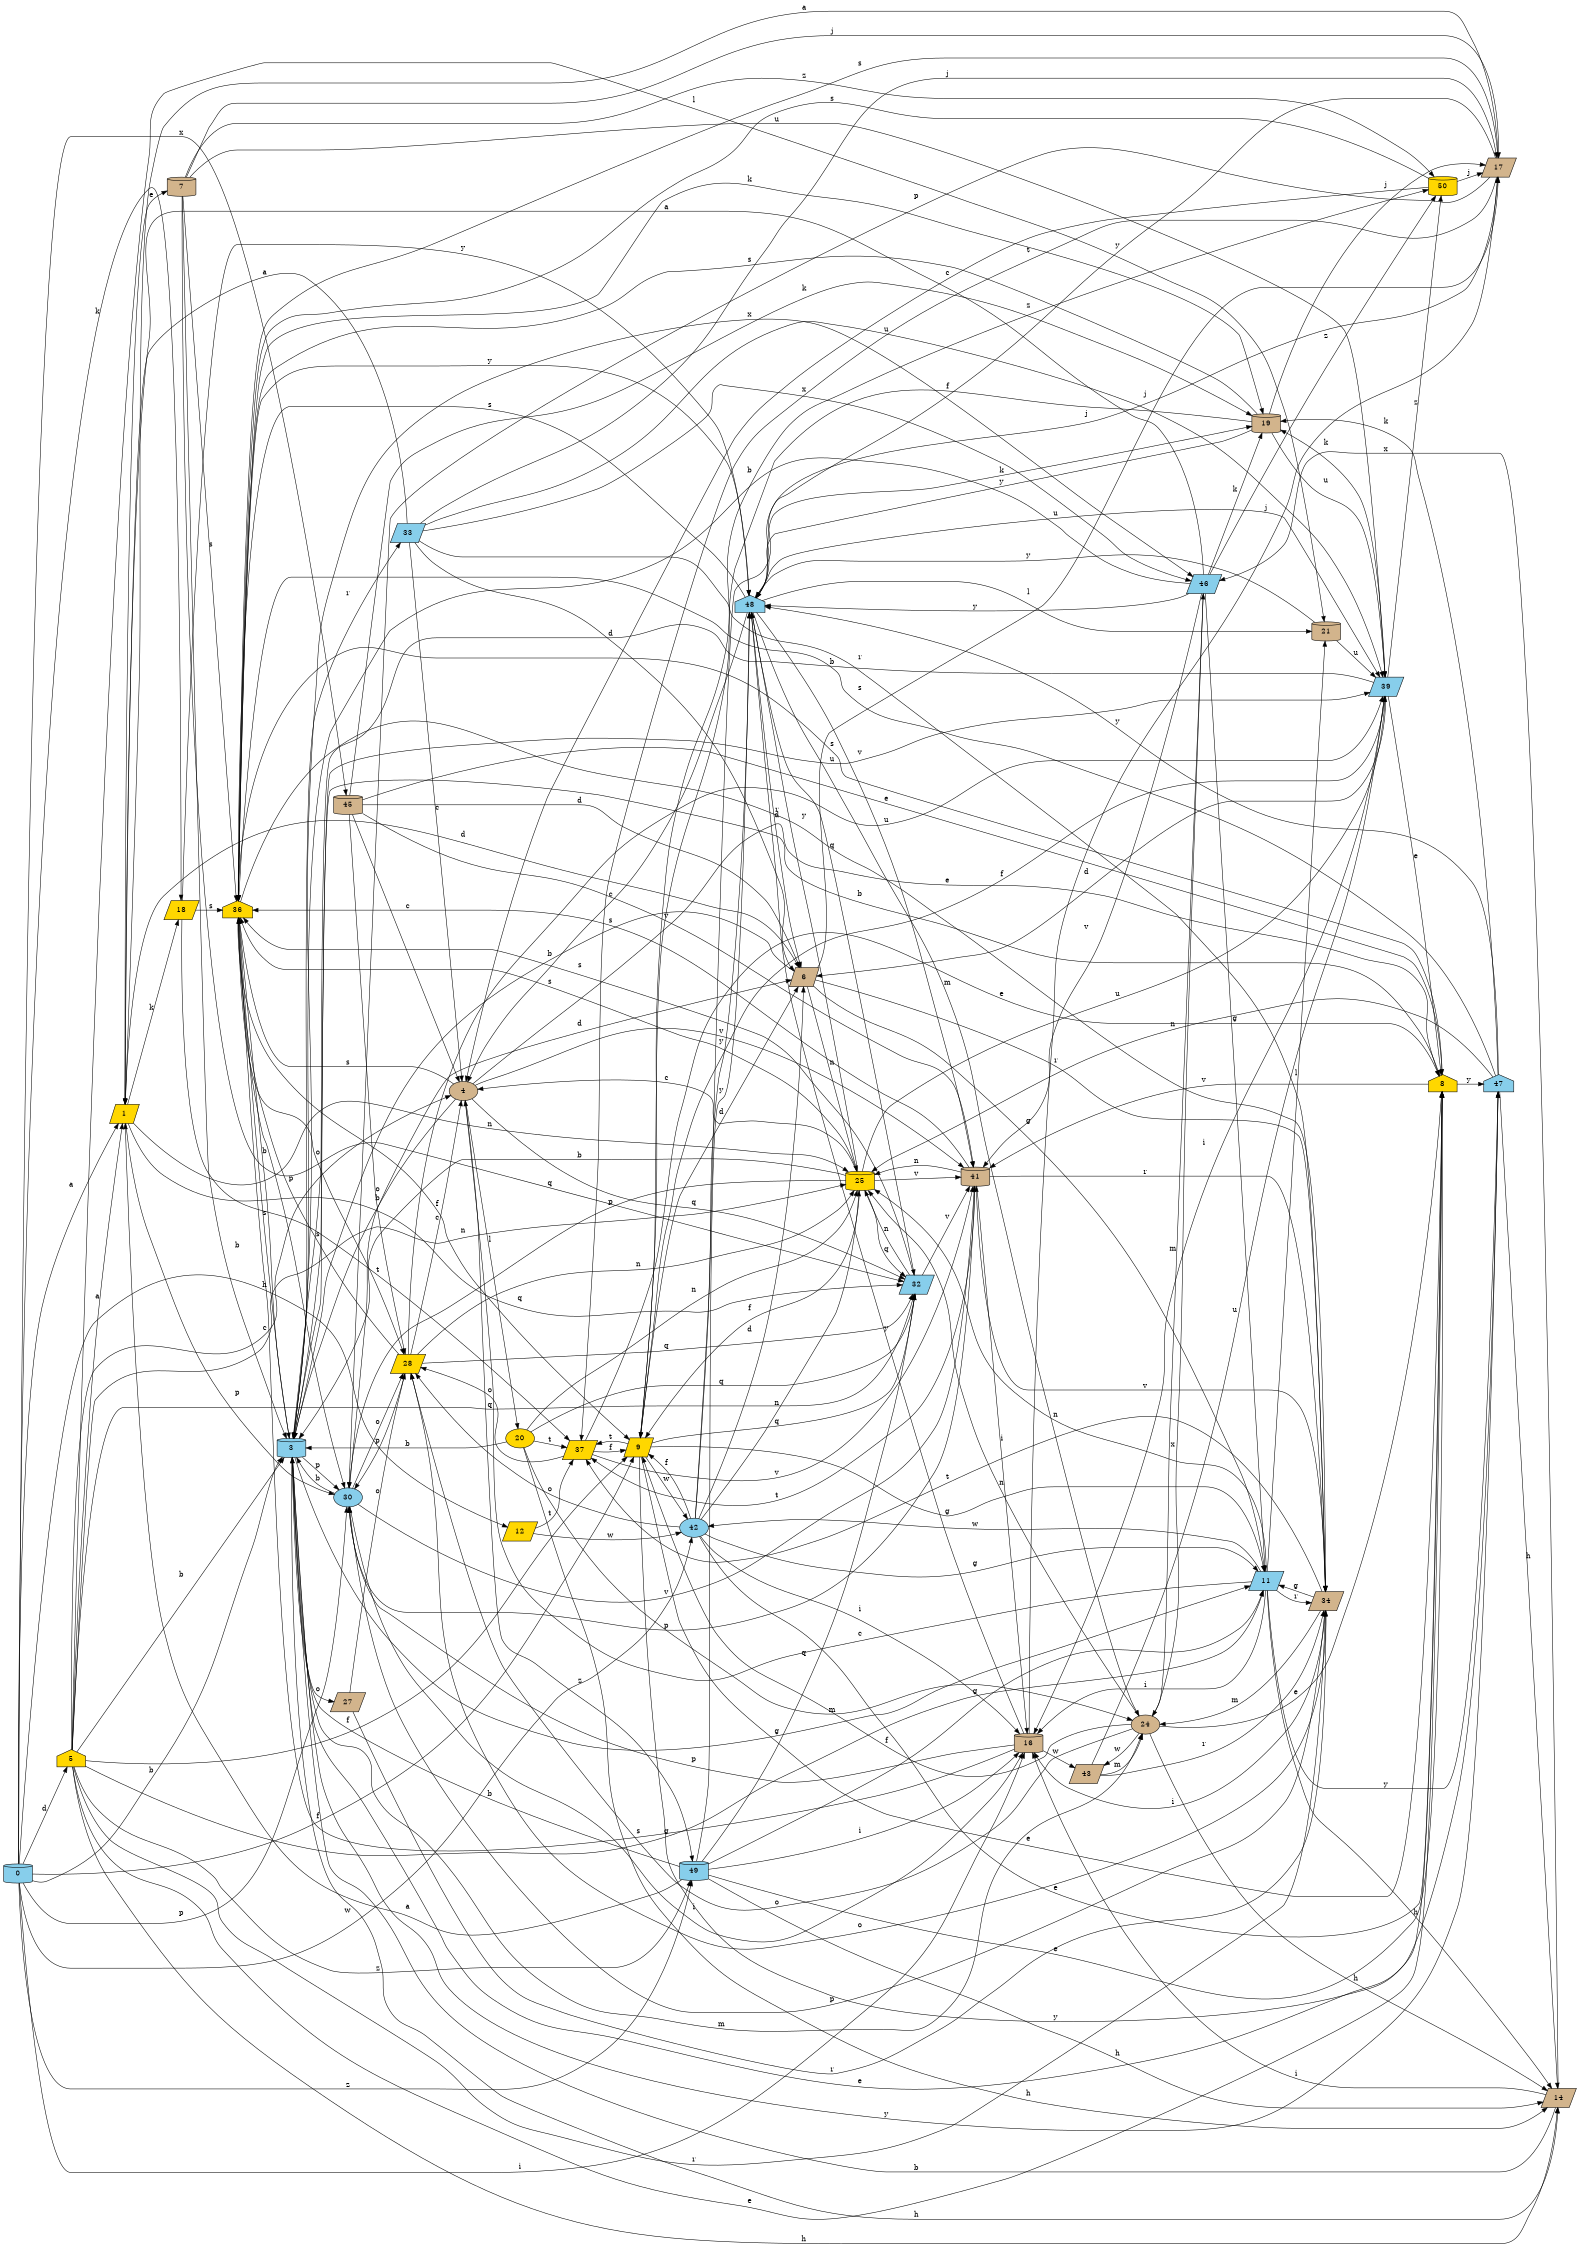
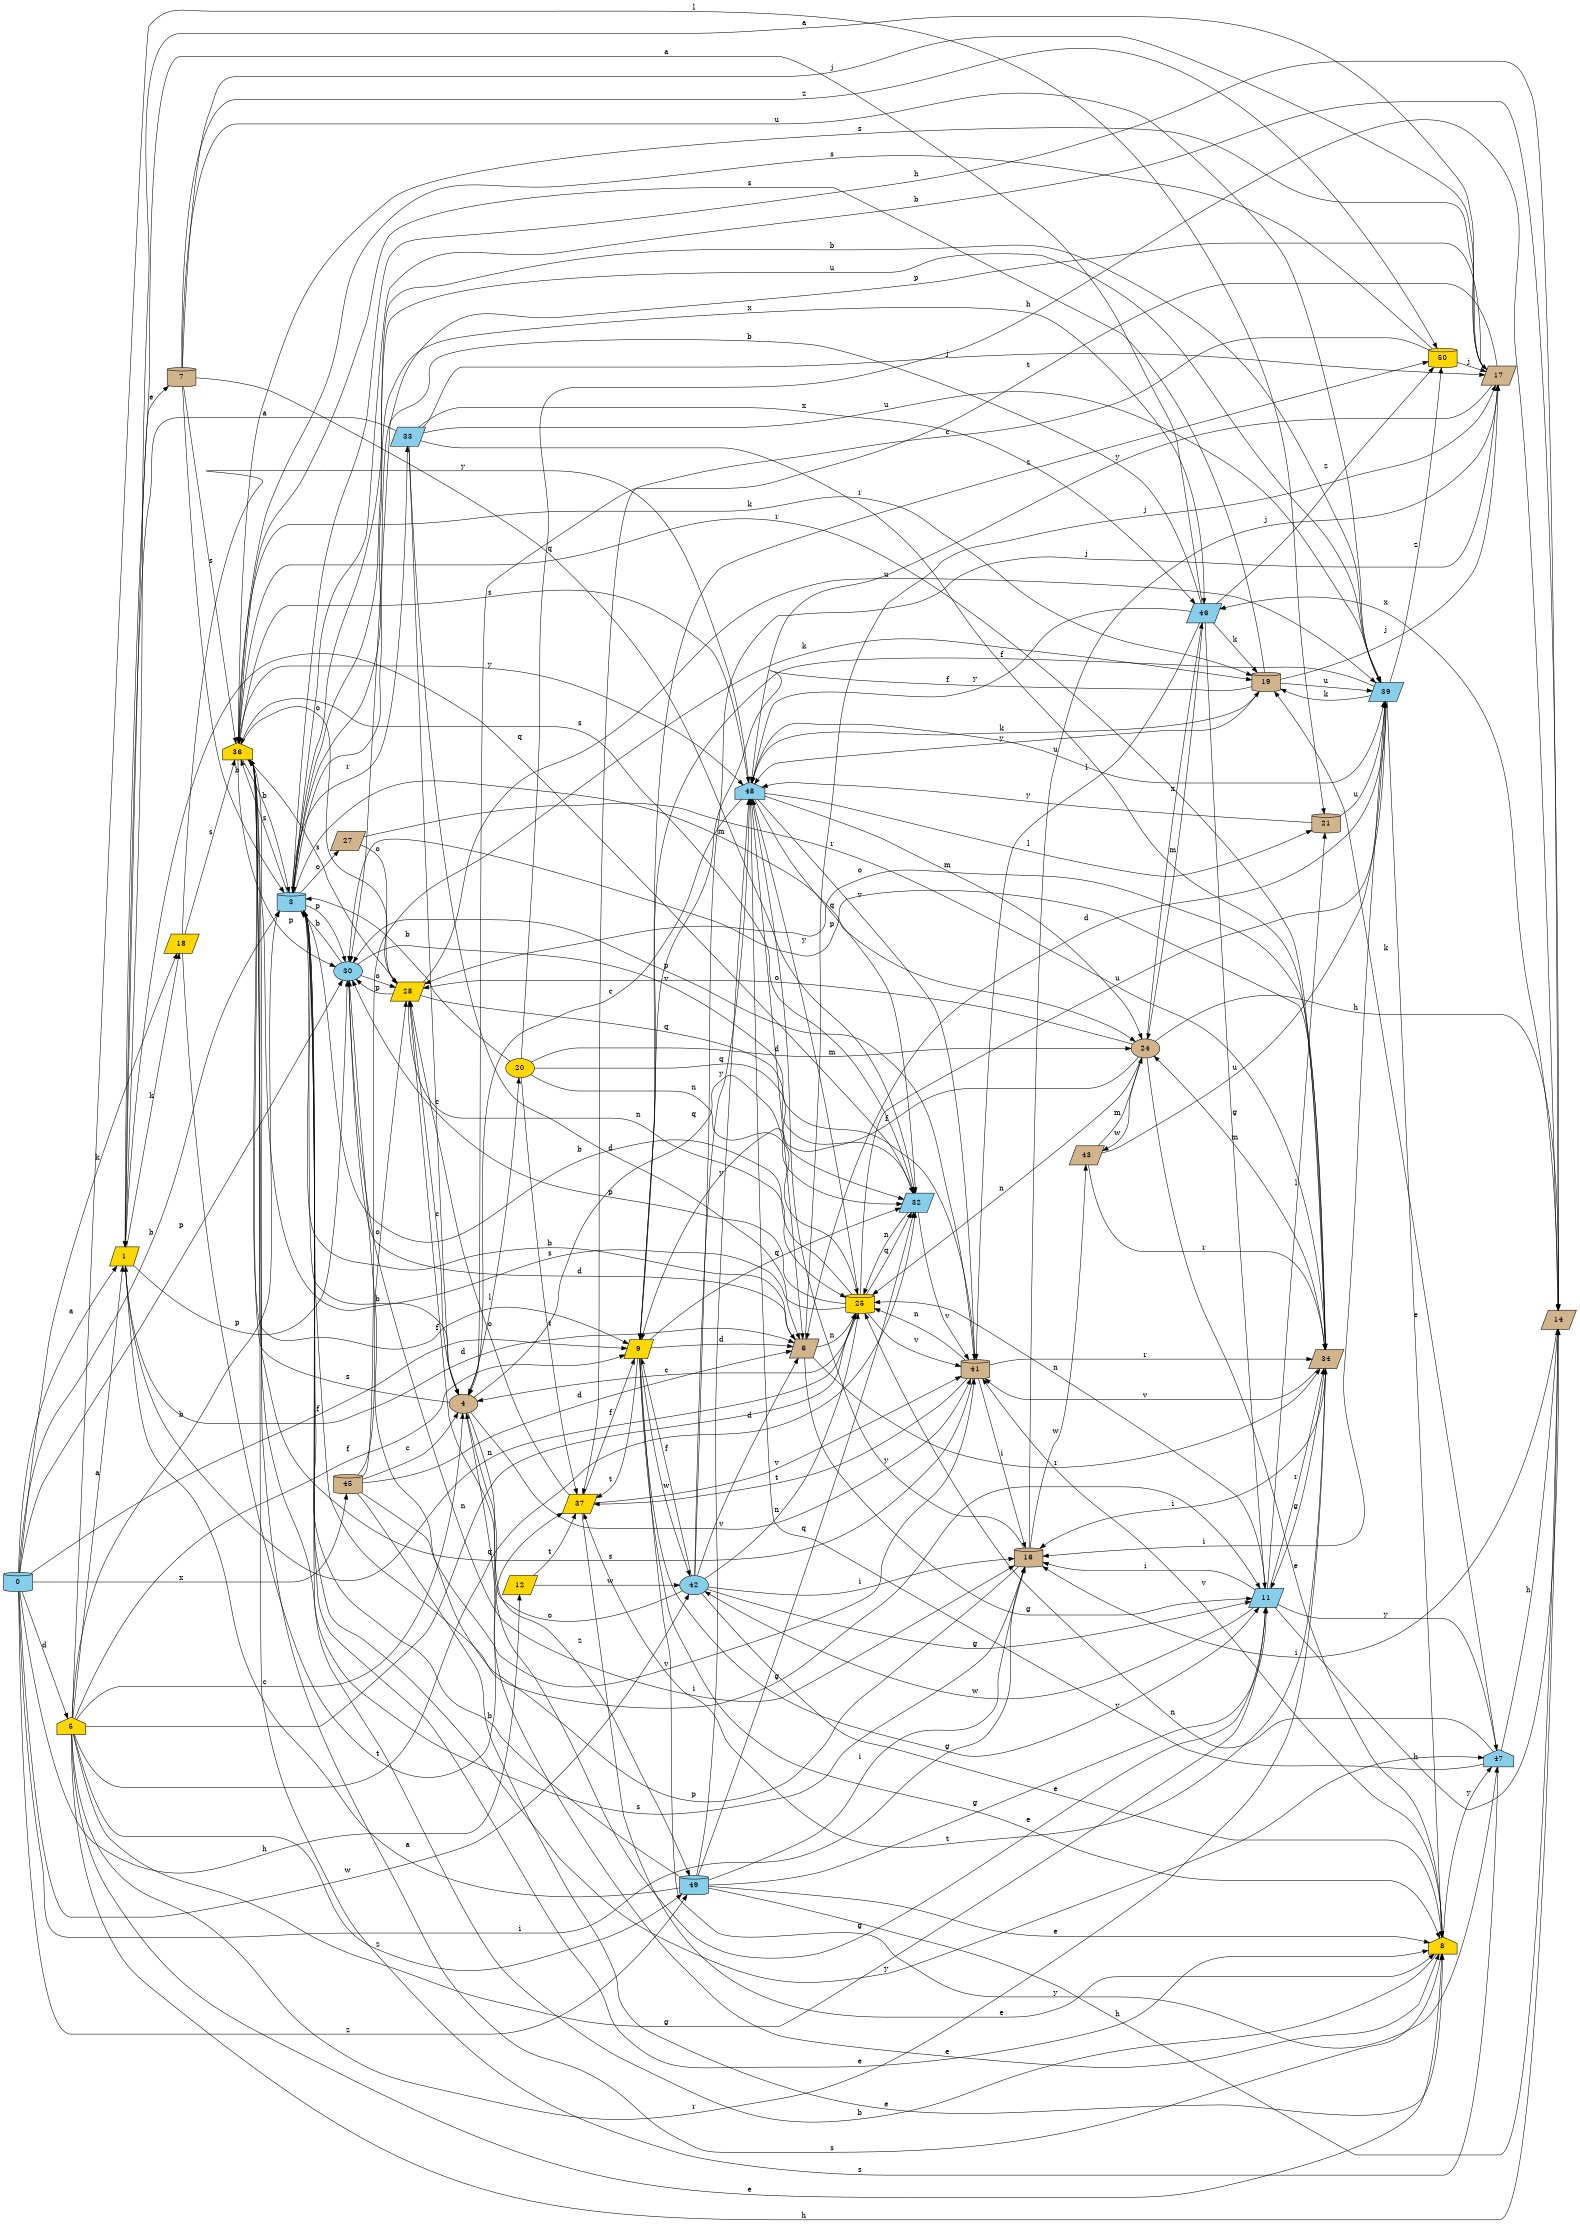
(1087, 927) -> (1087, 768)
(765, 1313) -> none
(860, 1634) -> (860, 1926)
